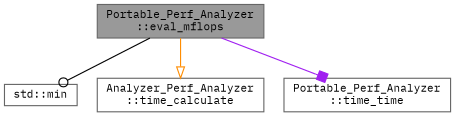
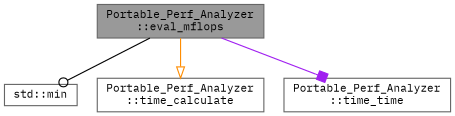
(181, 95) -> (181, 95)
